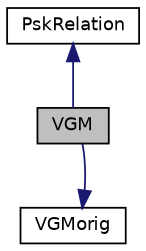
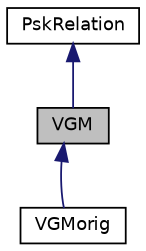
(85, 167) -> (61, 185)
